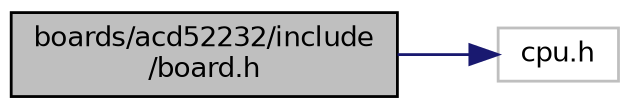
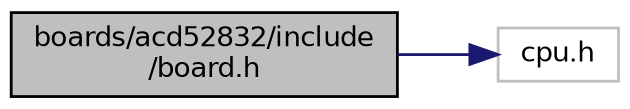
(204, 55) -> (204, 55)
